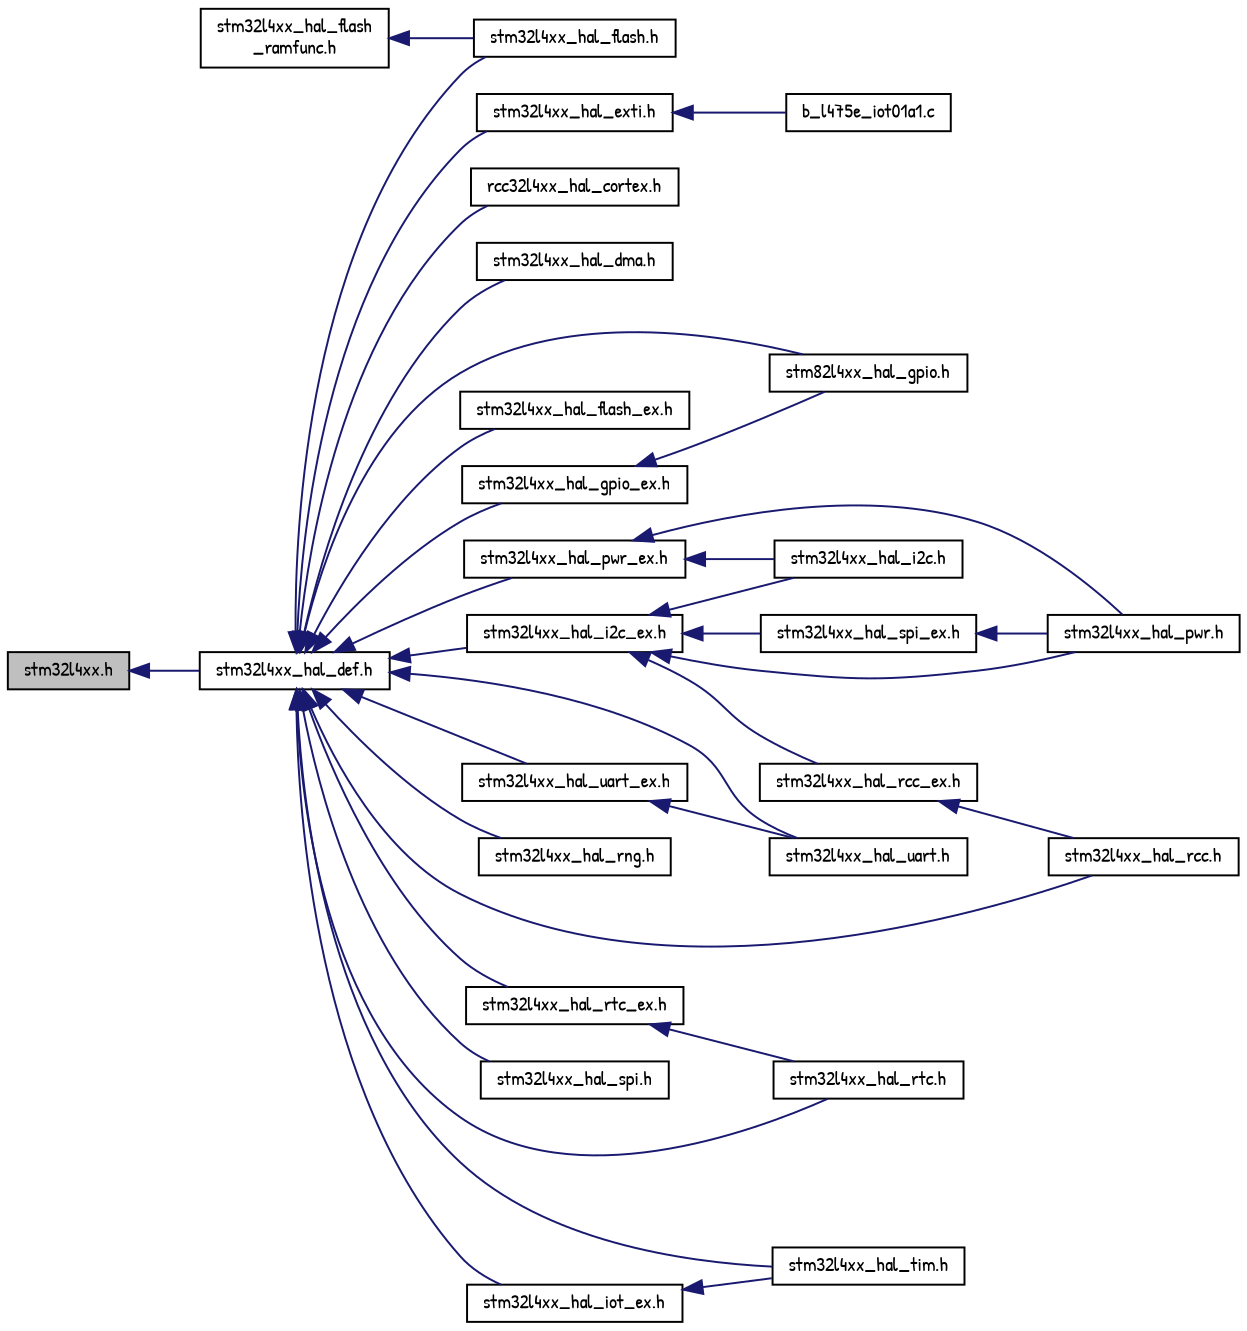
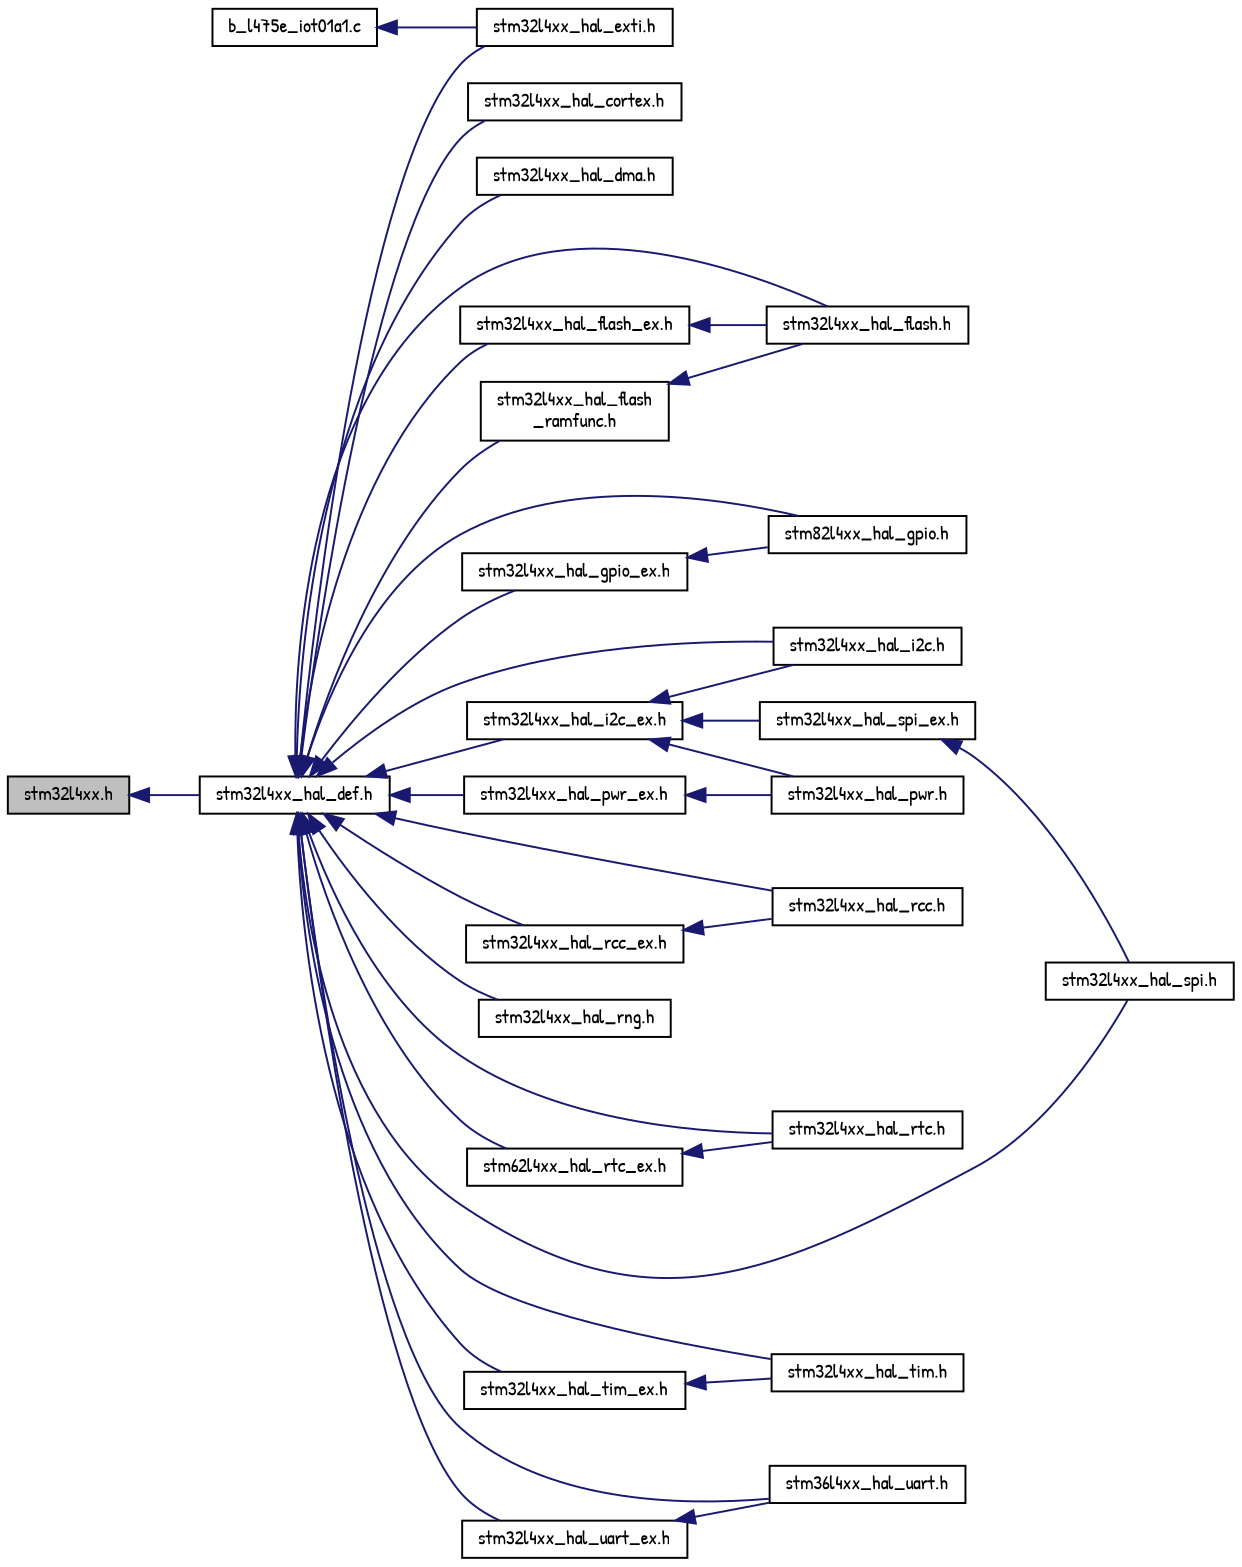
(740, 113) -> (437, 27)
(575, 187) -> (575, 102)
none -> (738, 325)
(740, 559) -> (540, 661)
none -> (379, 583)
(1022, 634) -> (1058, 844)
(731, 714) -> (429, 880)
(869, 857) -> (868, 1484)
(575, 1006) -> (575, 1167)
(575, 1303) -> (575, 1390)
